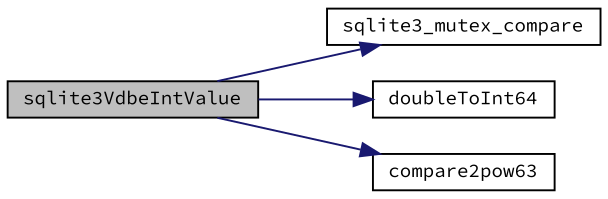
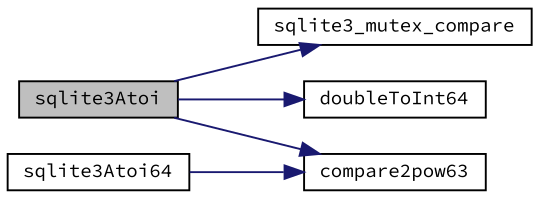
(133, 99) -> (98, 99)
none -> (98, 172)
